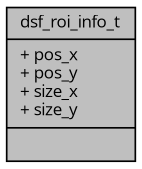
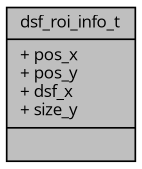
(49, 92) -> (47, 92)
